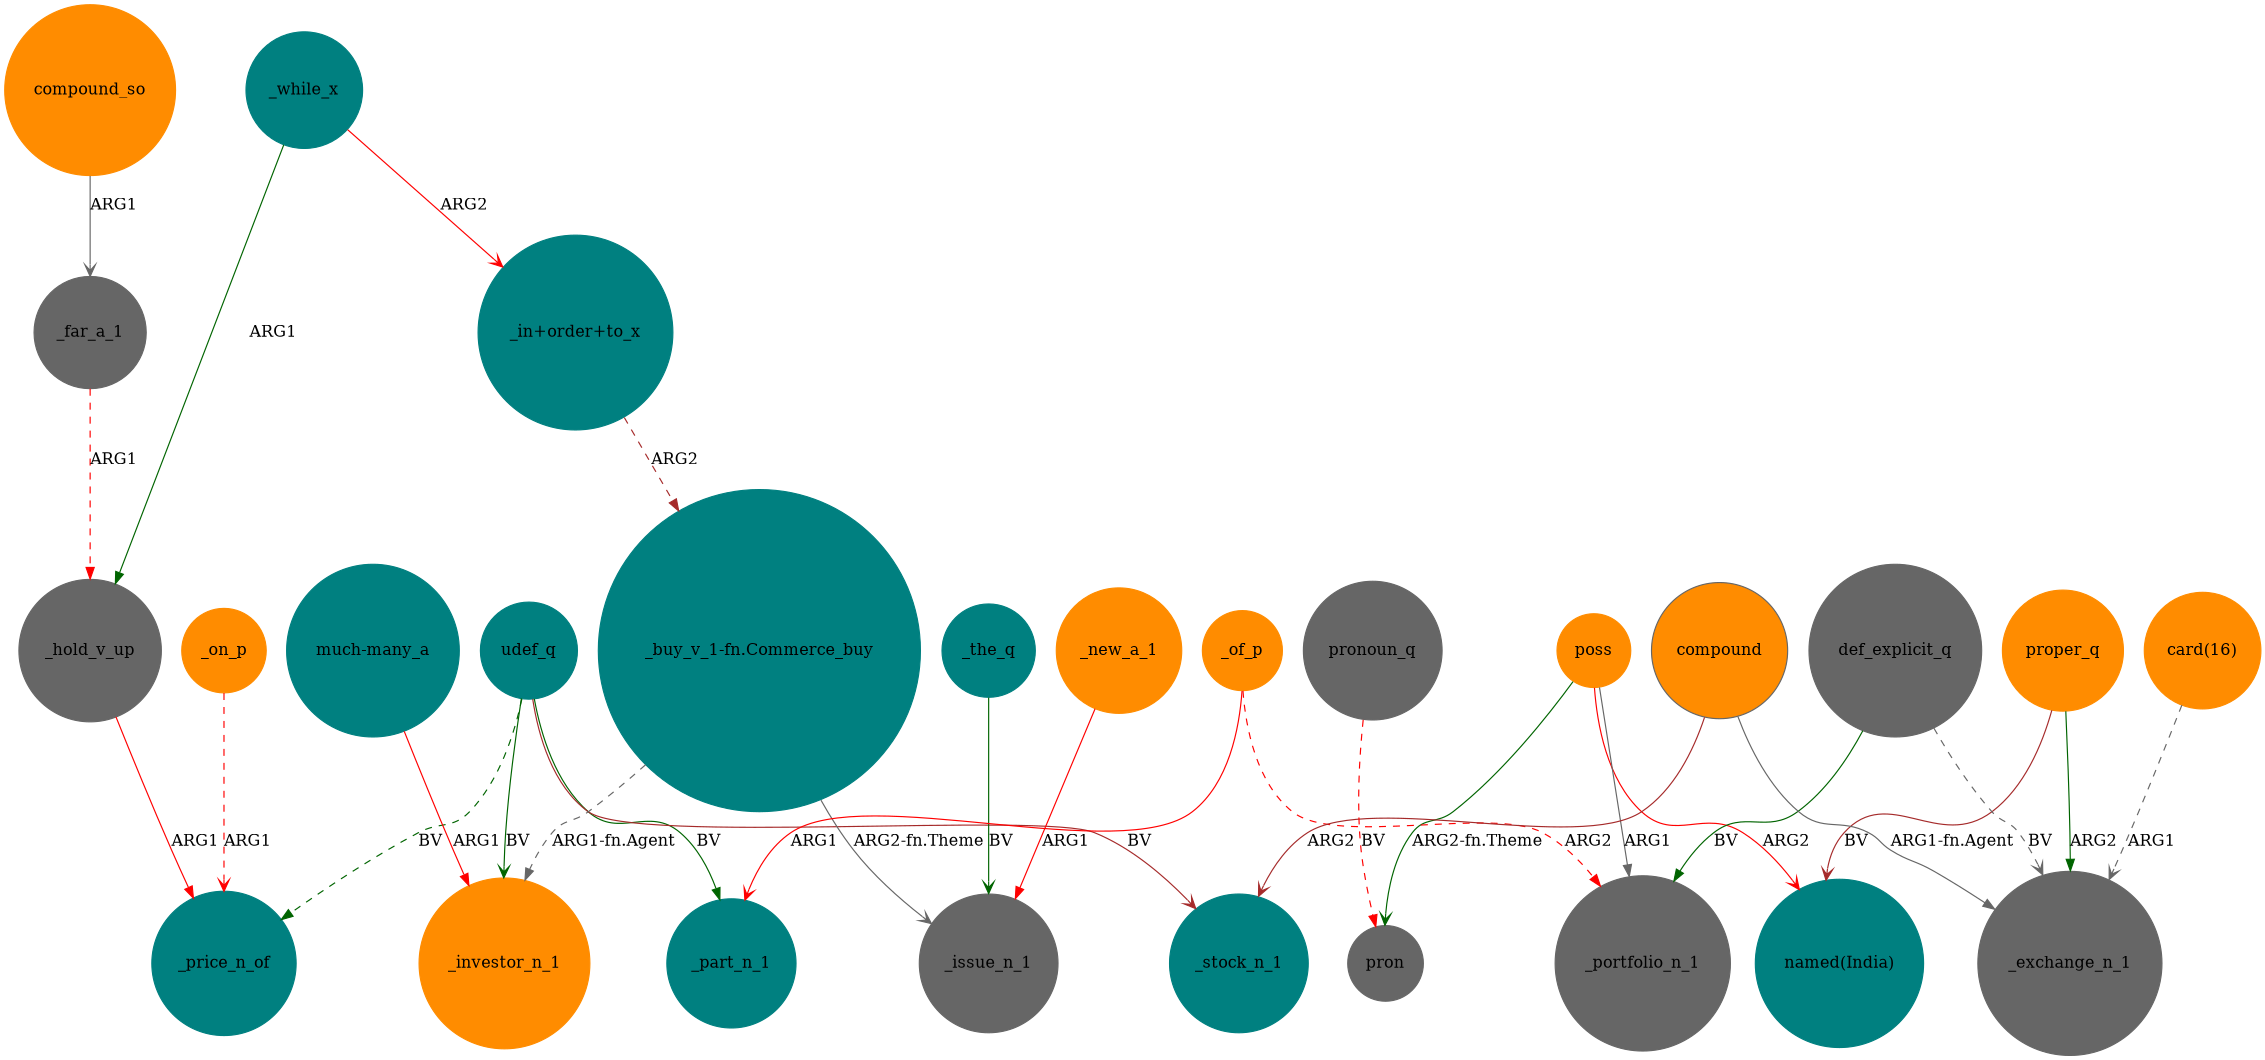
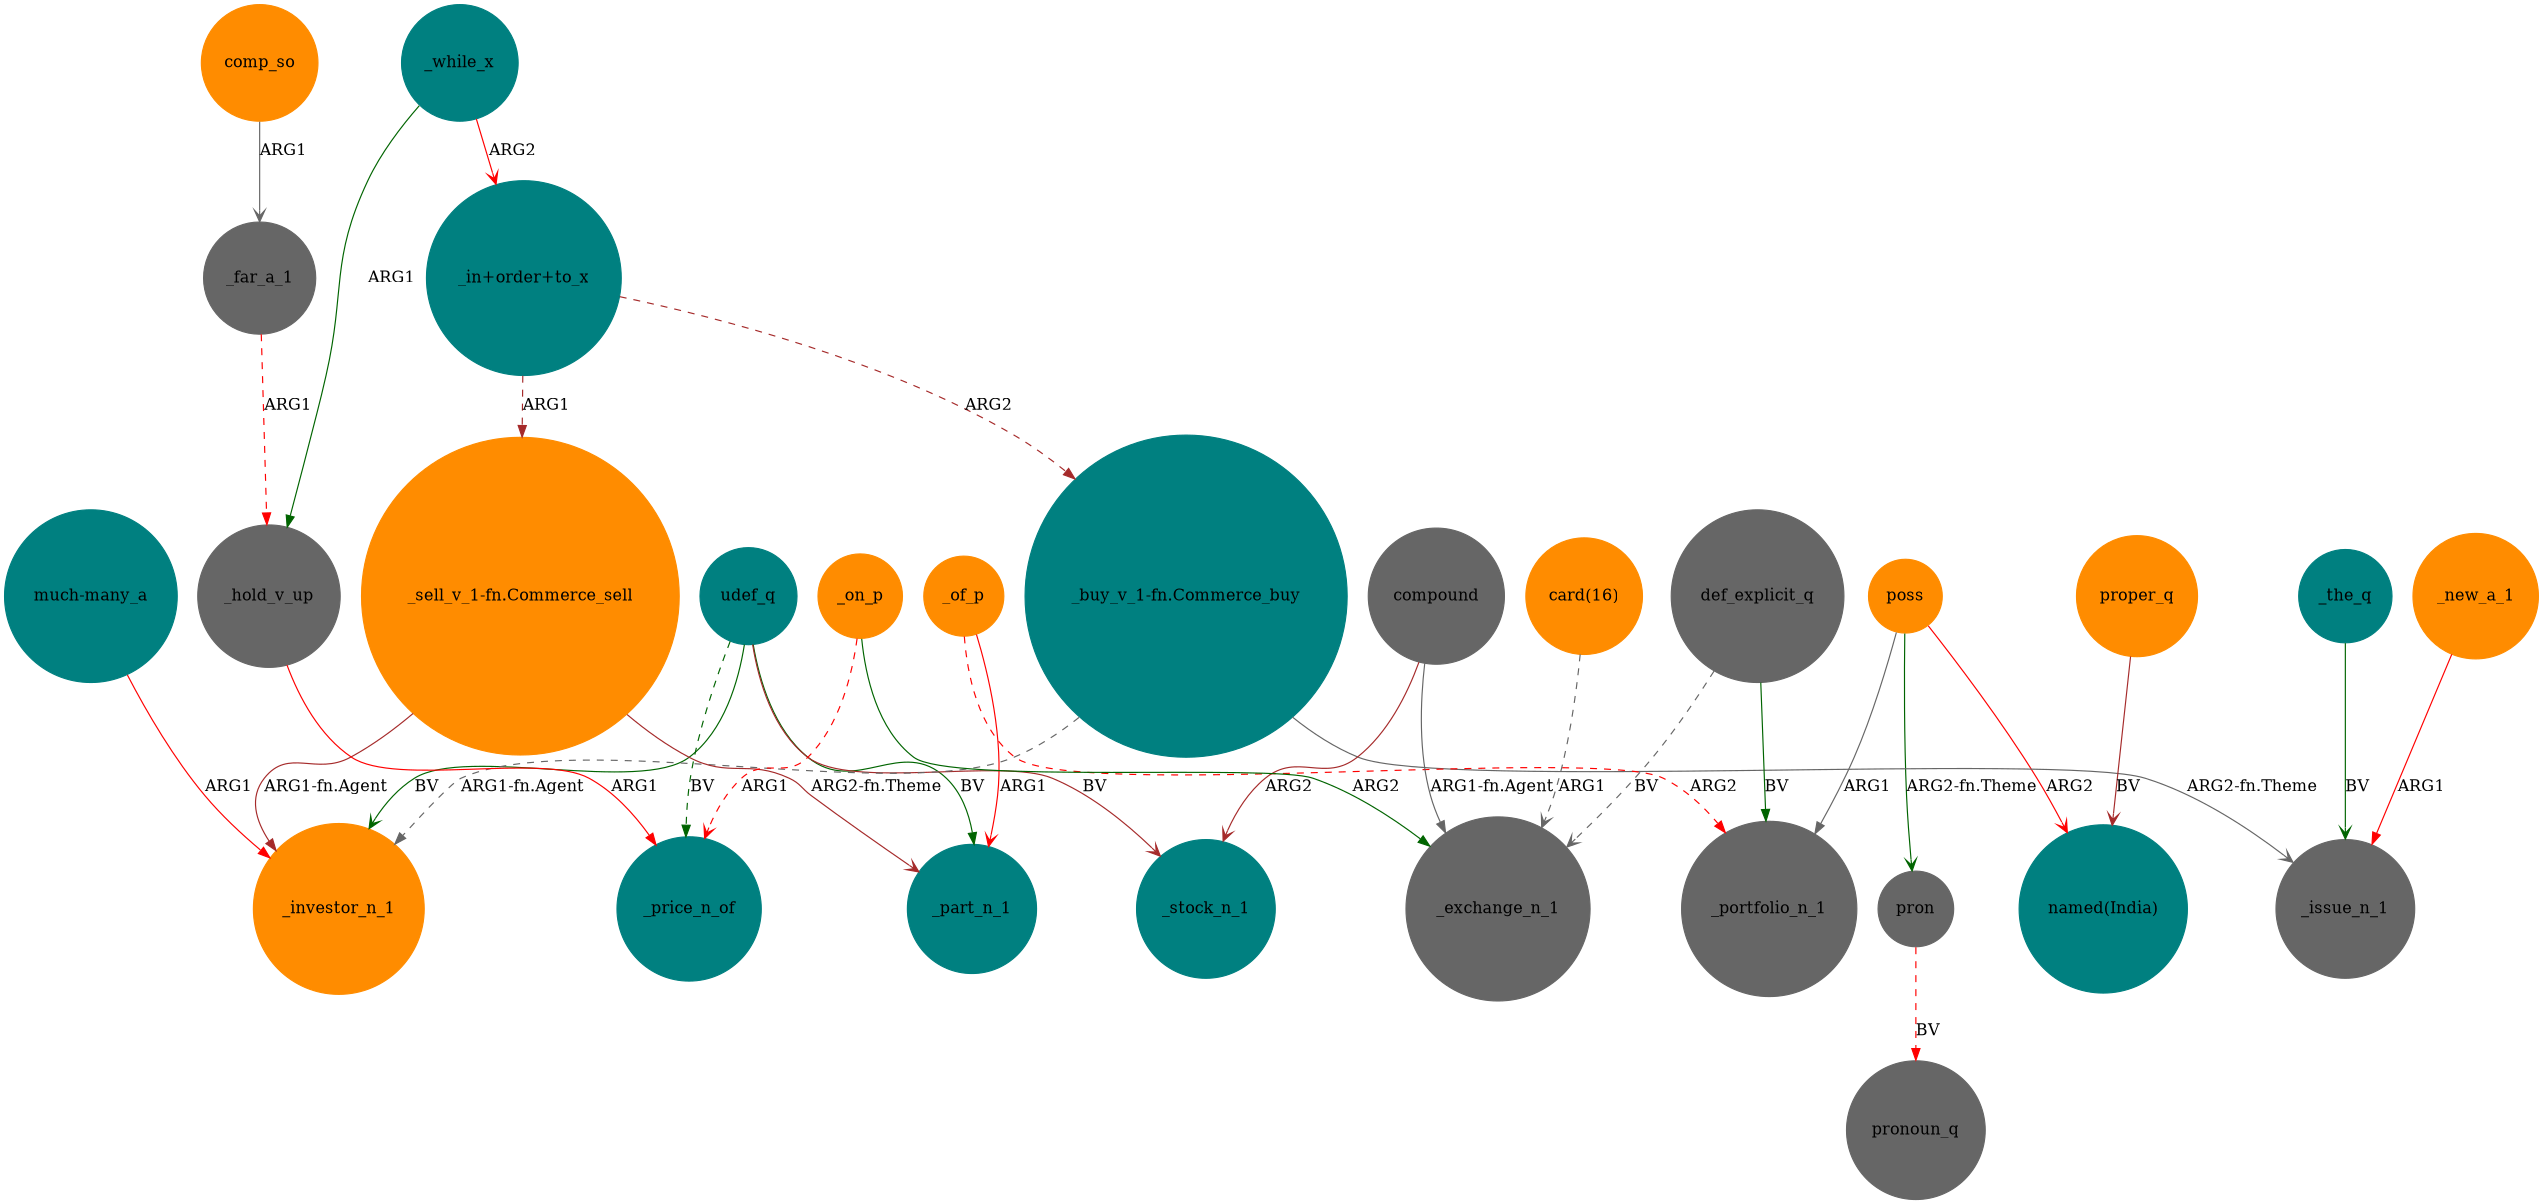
(90, 90) -> (260, 63)
none -> (520, 596)
(1720, 651) -> (1436, 596)
(2069, 785) -> (1108, 772)
(1359, 808) -> (1916, 998)
